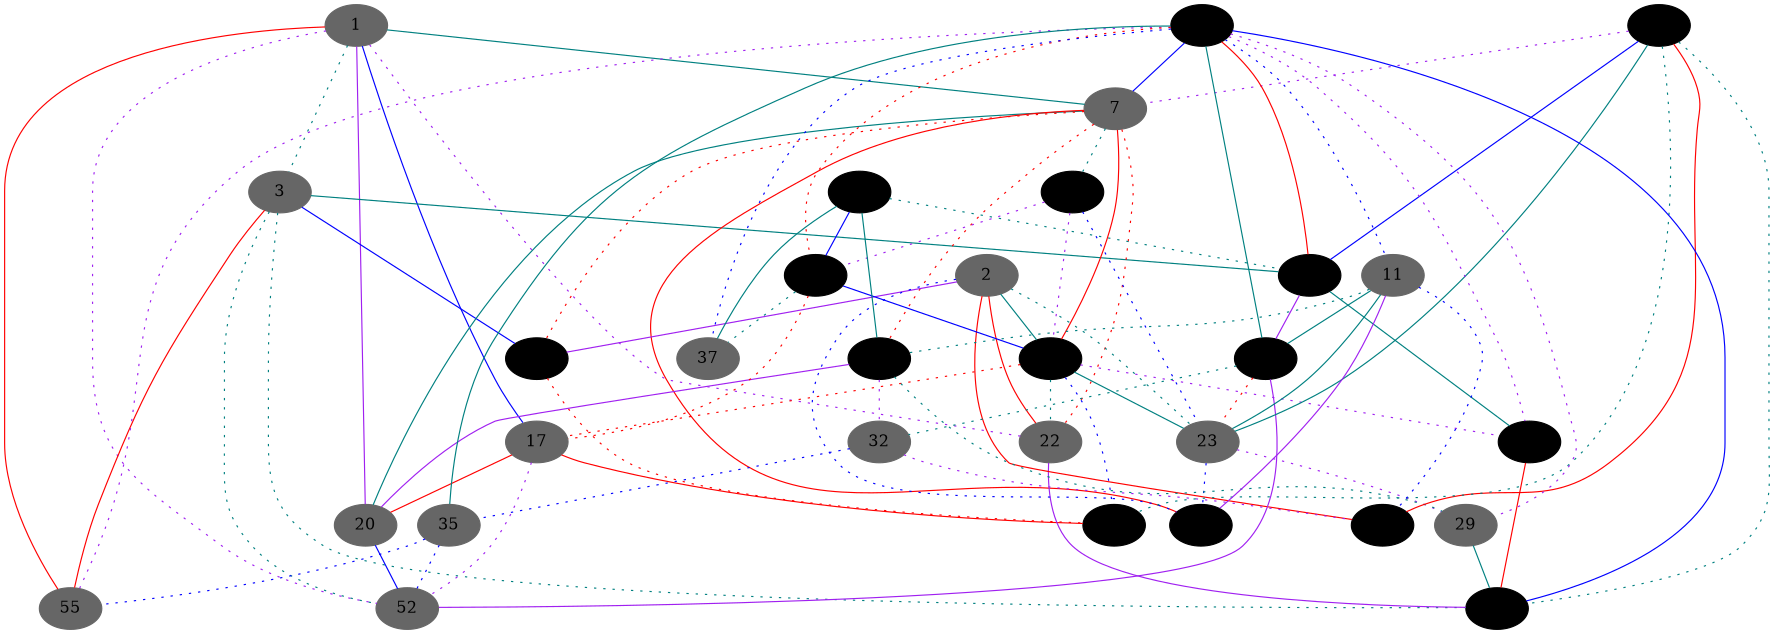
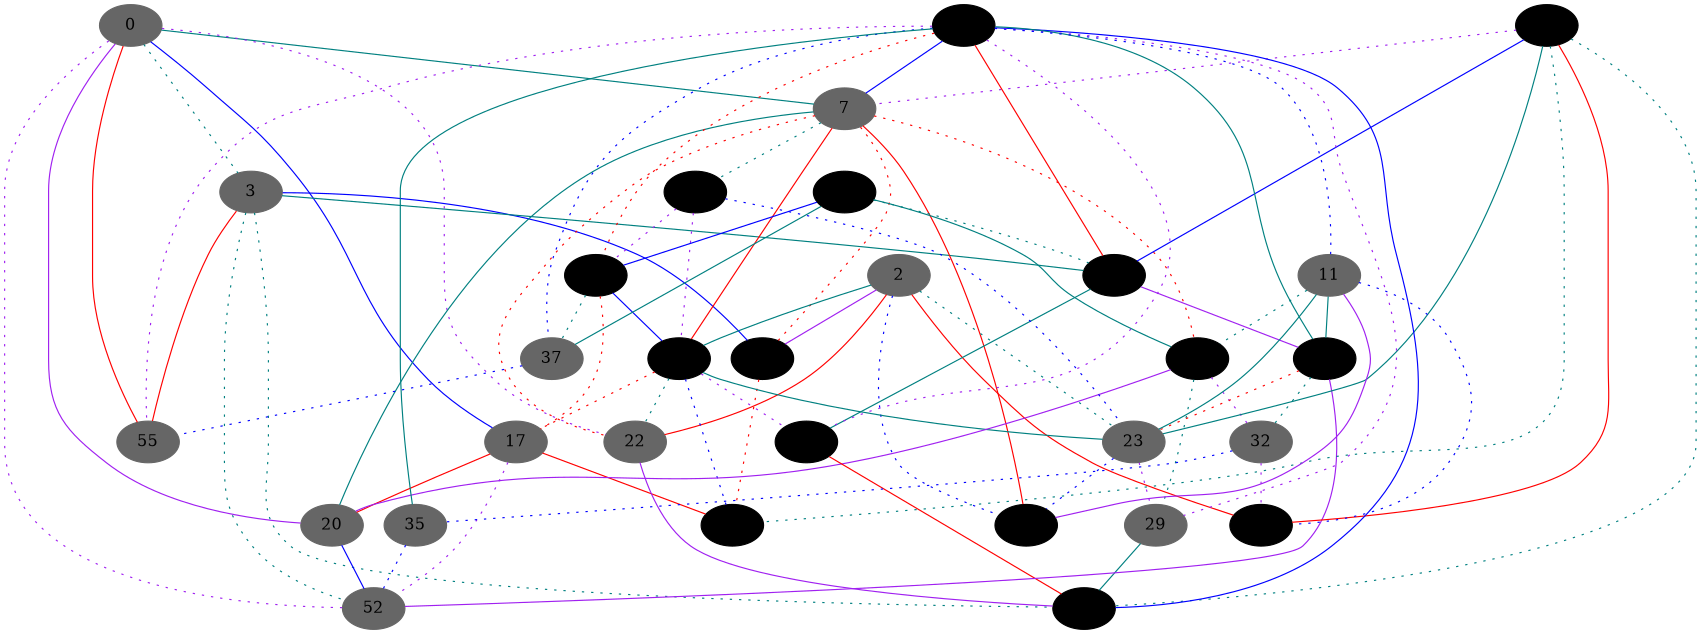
(356, 25) -> (131, 25)
(265, 581) -> (350, 400)
